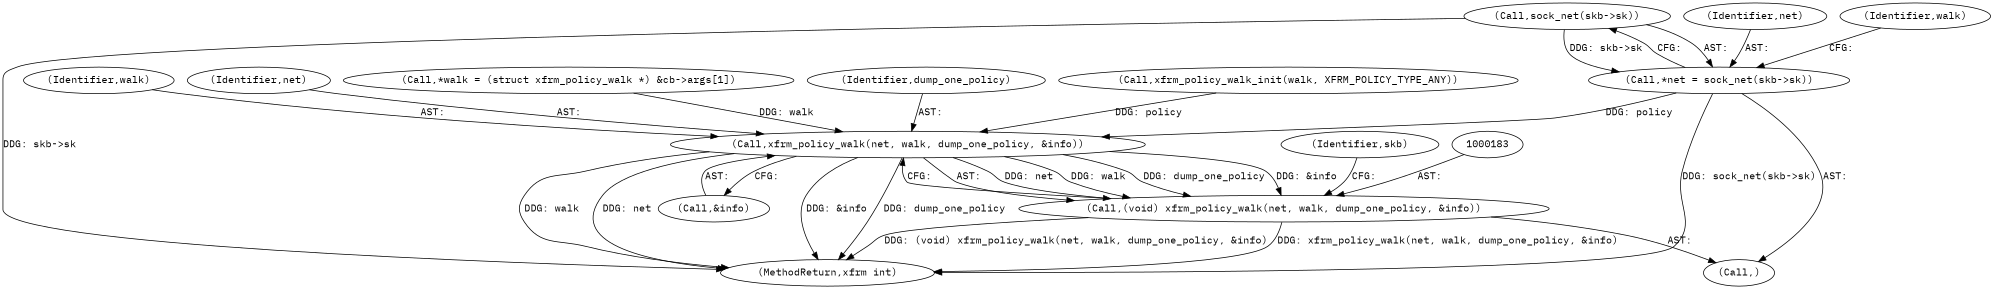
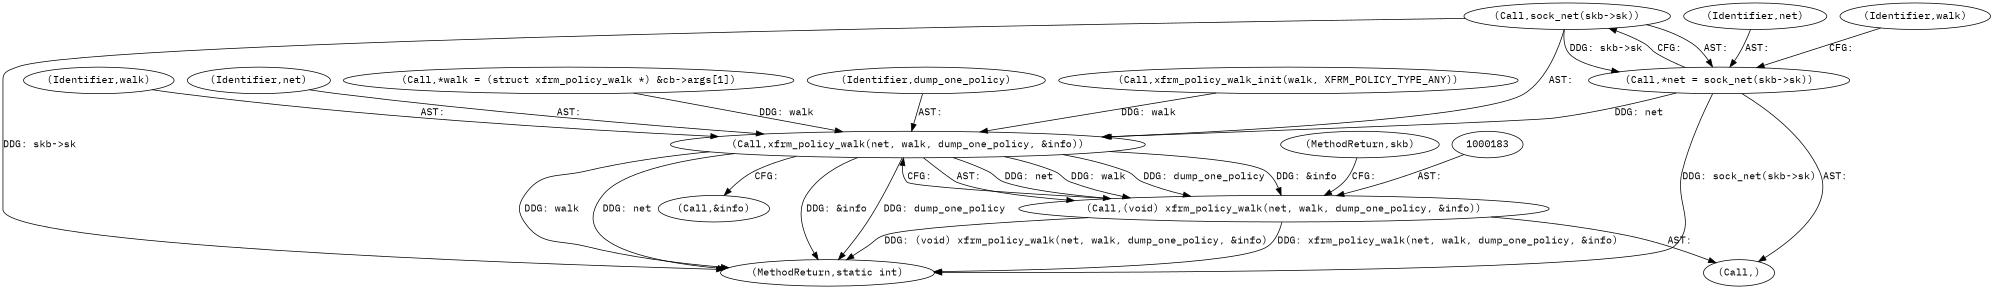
(1149, 112) -> (1149, 112)
(1639, 112) -> (1639, 112)
(1360, 145) -> (1360, 145)
(723, 164) -> (1358, 122)
(827, 273) -> (827, 273)
